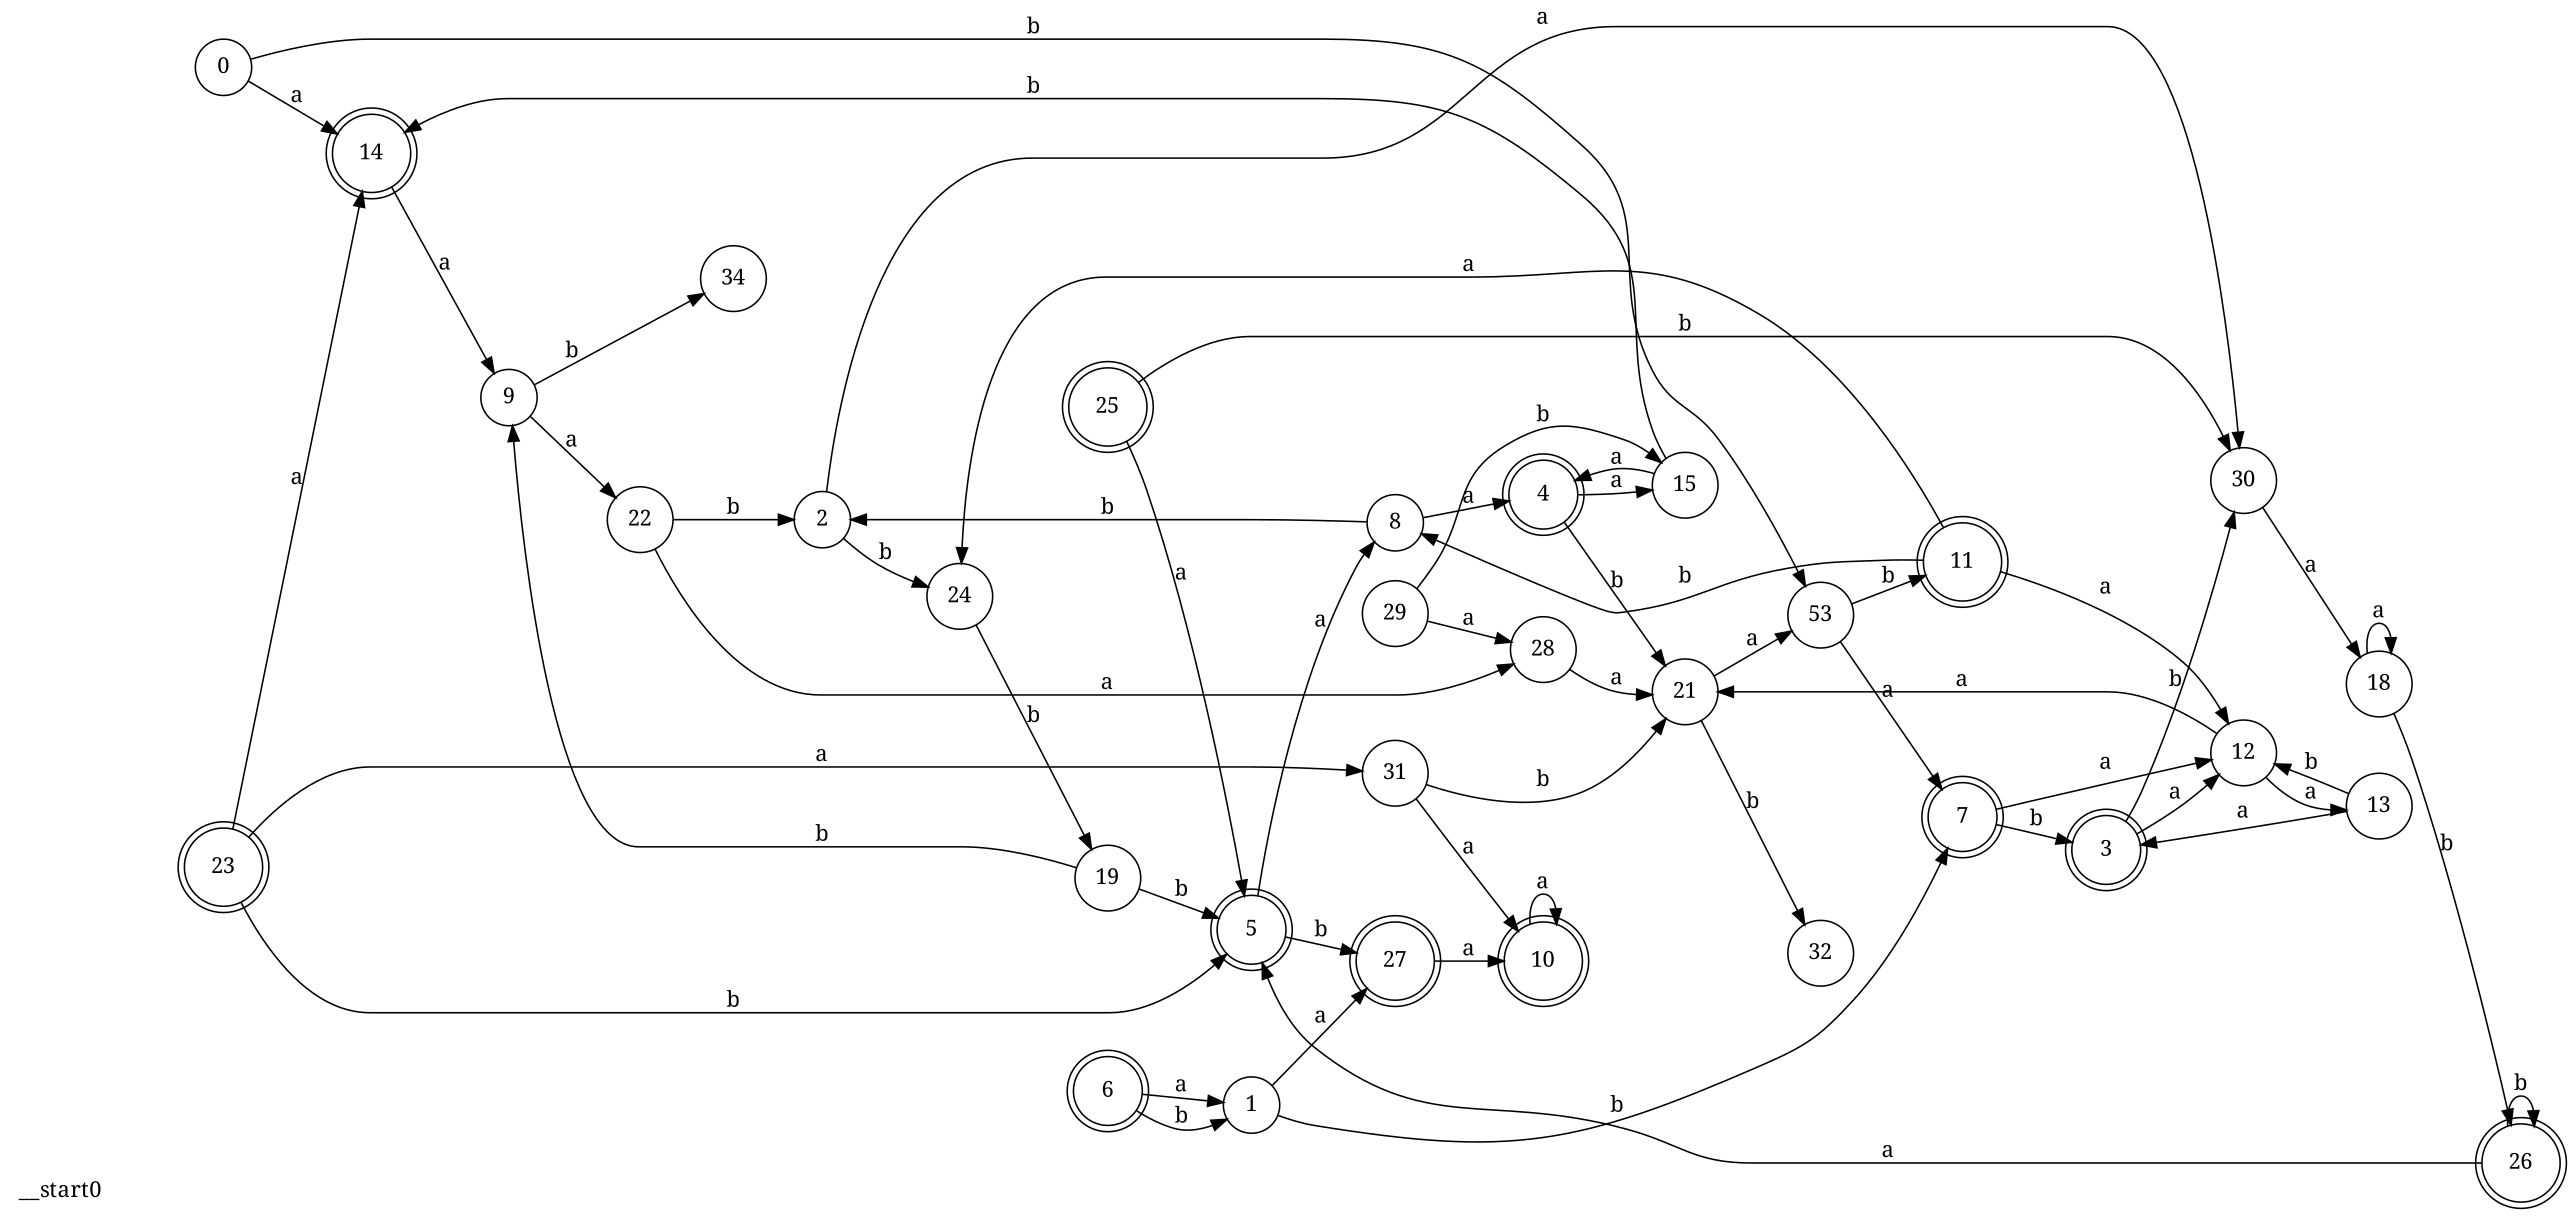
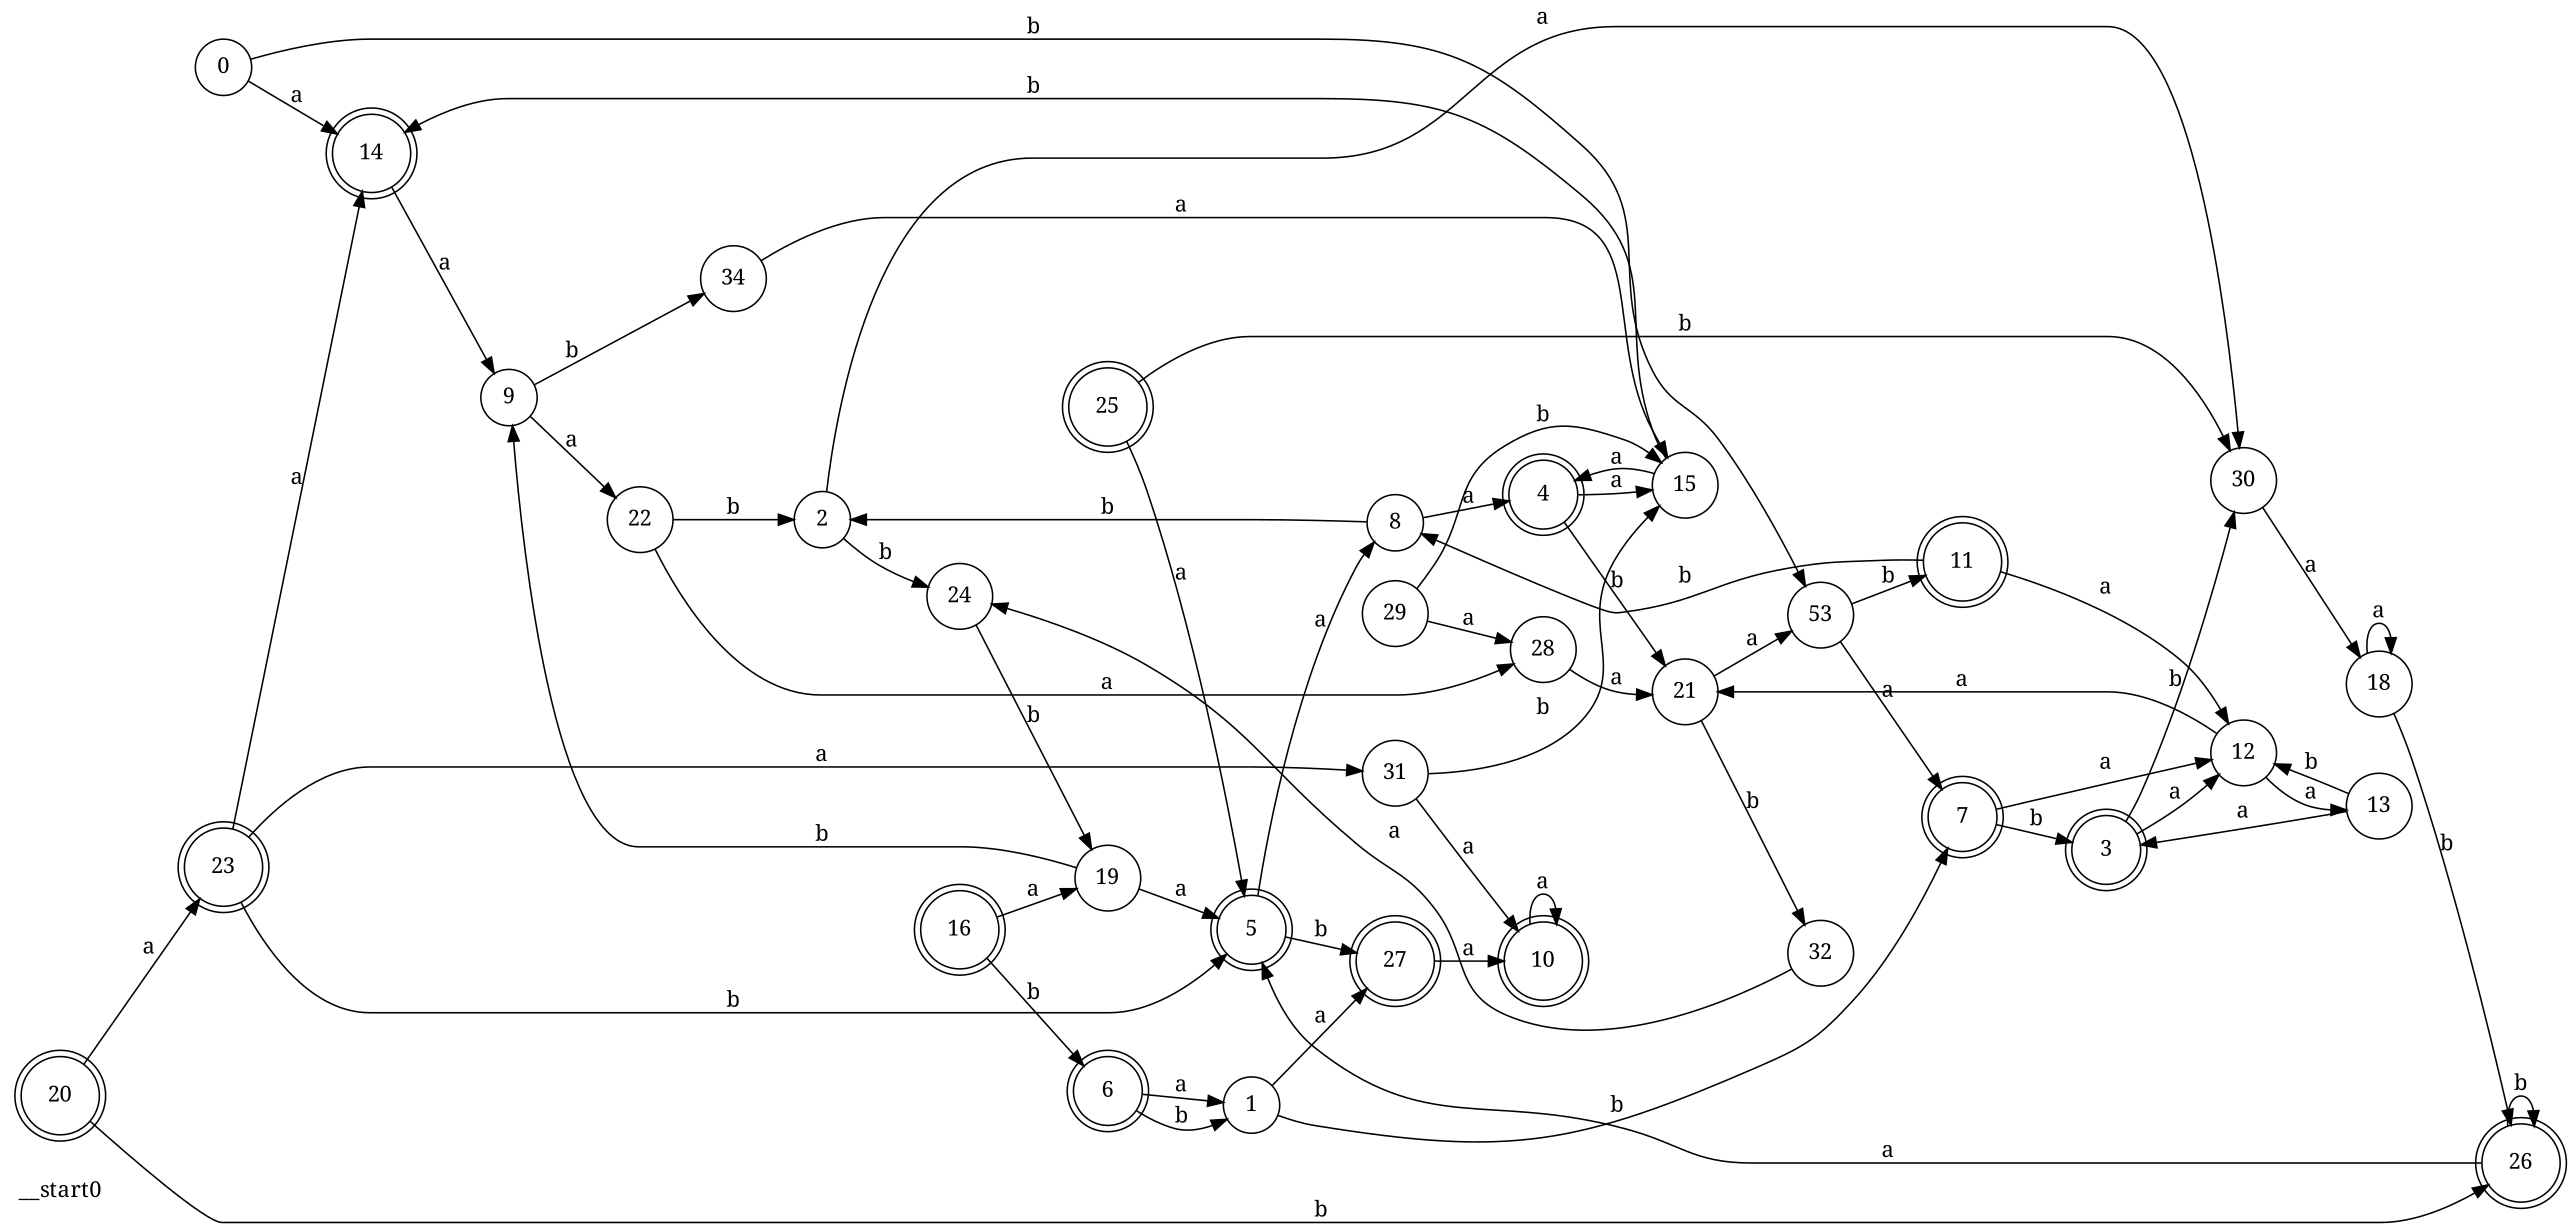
none -> (1287, 218)
(1412, 277) -> (1399, 874)
(1552, 800) -> (1597, 697)
(1182, 890) -> (1182, 890)
none -> (960, 930)
none -> (60, 1096)
